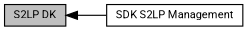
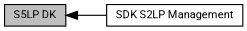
(35, 15) -> (35, 15)
